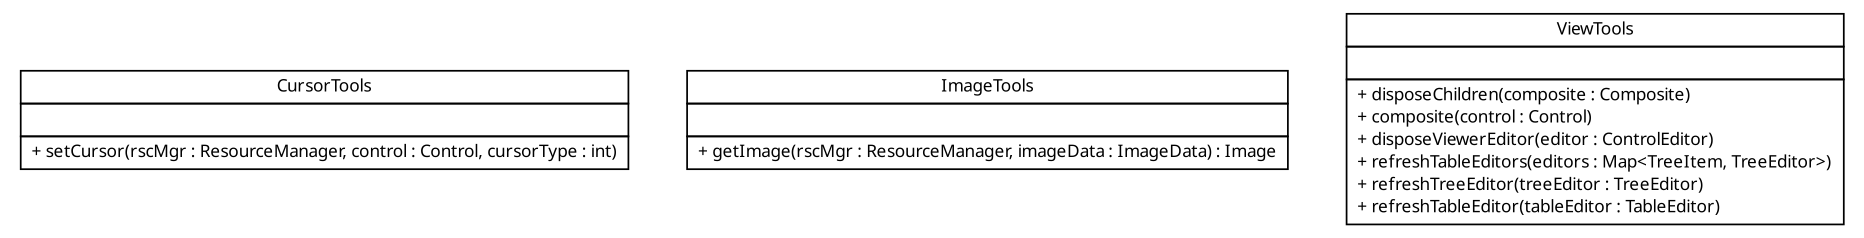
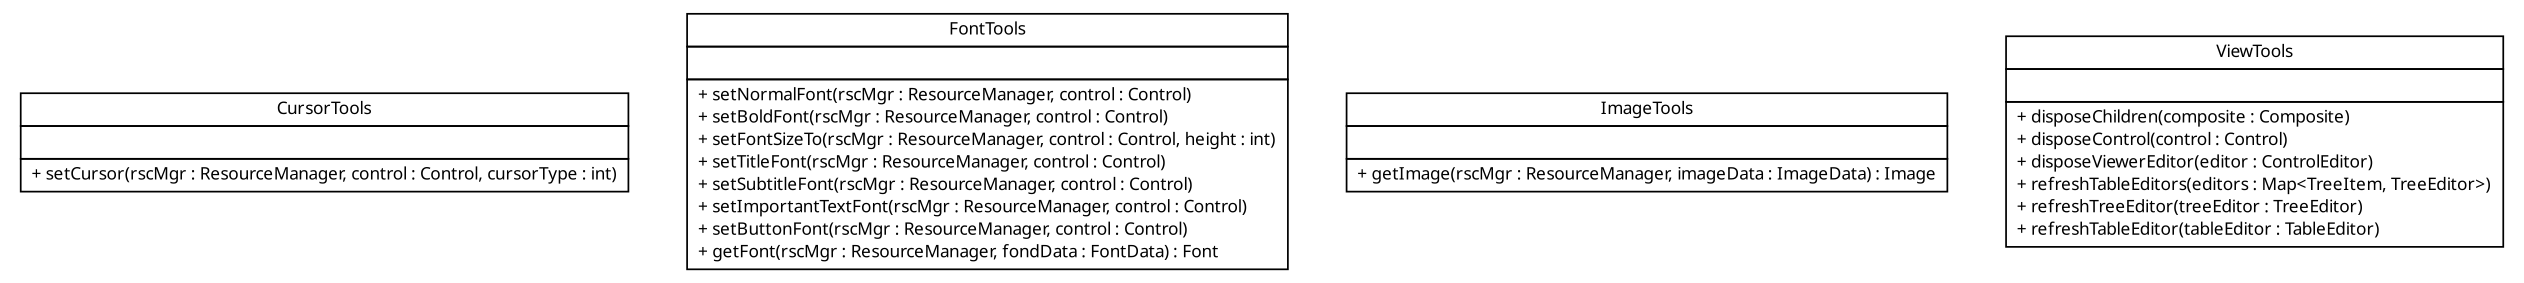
(1475, 117) -> (2153, 140)
none -> (987, 142)
